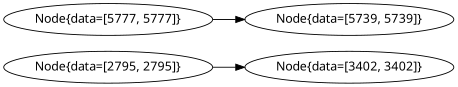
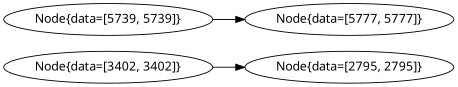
(224, 19) -> (224, 19)
(224, 67) -> (224, 67)
